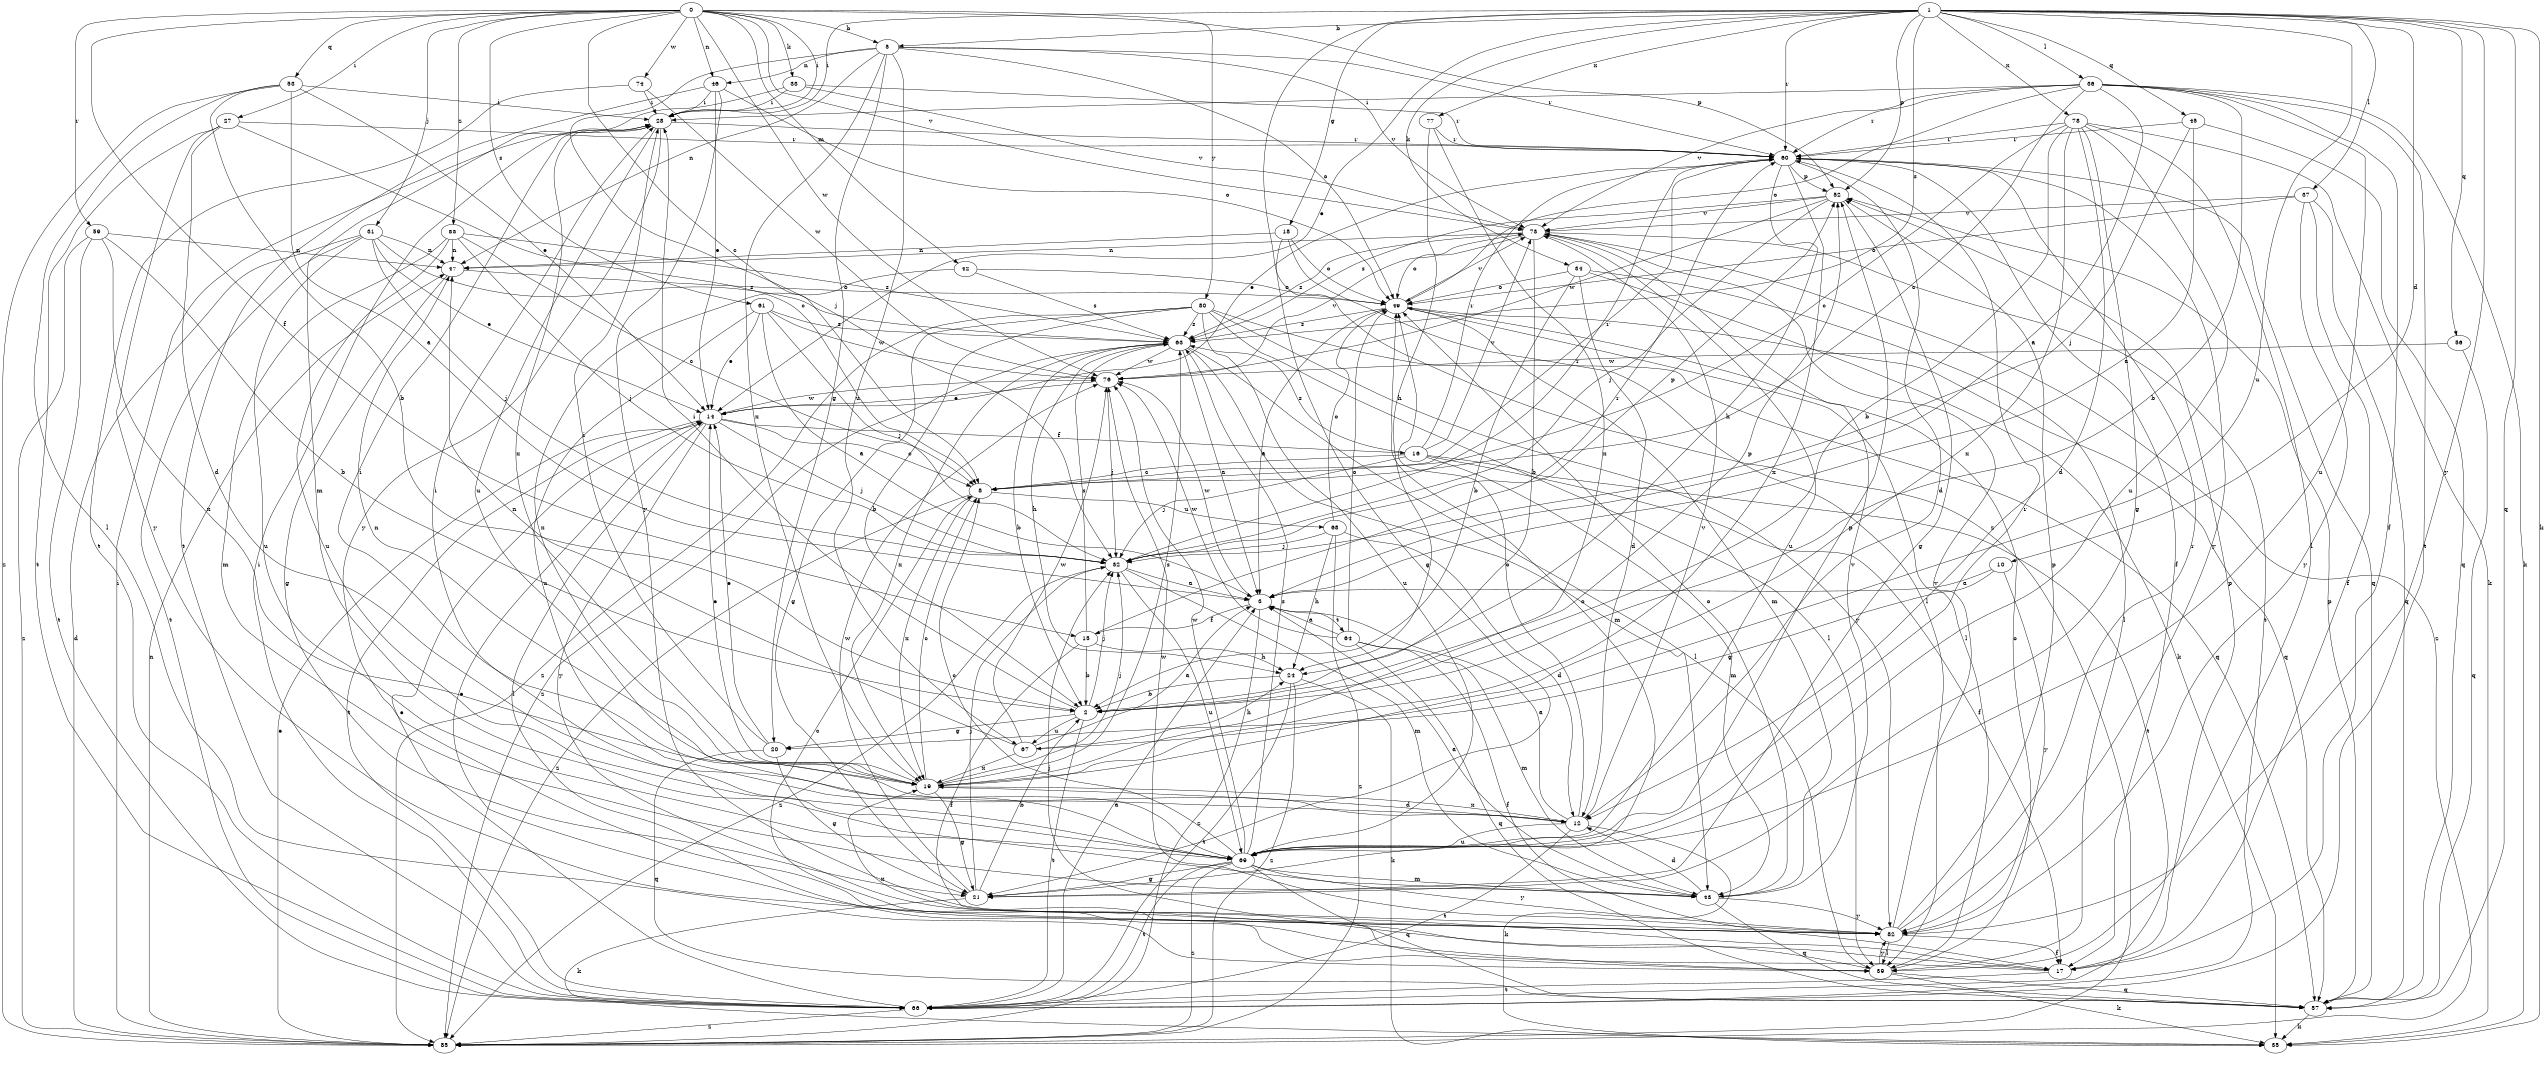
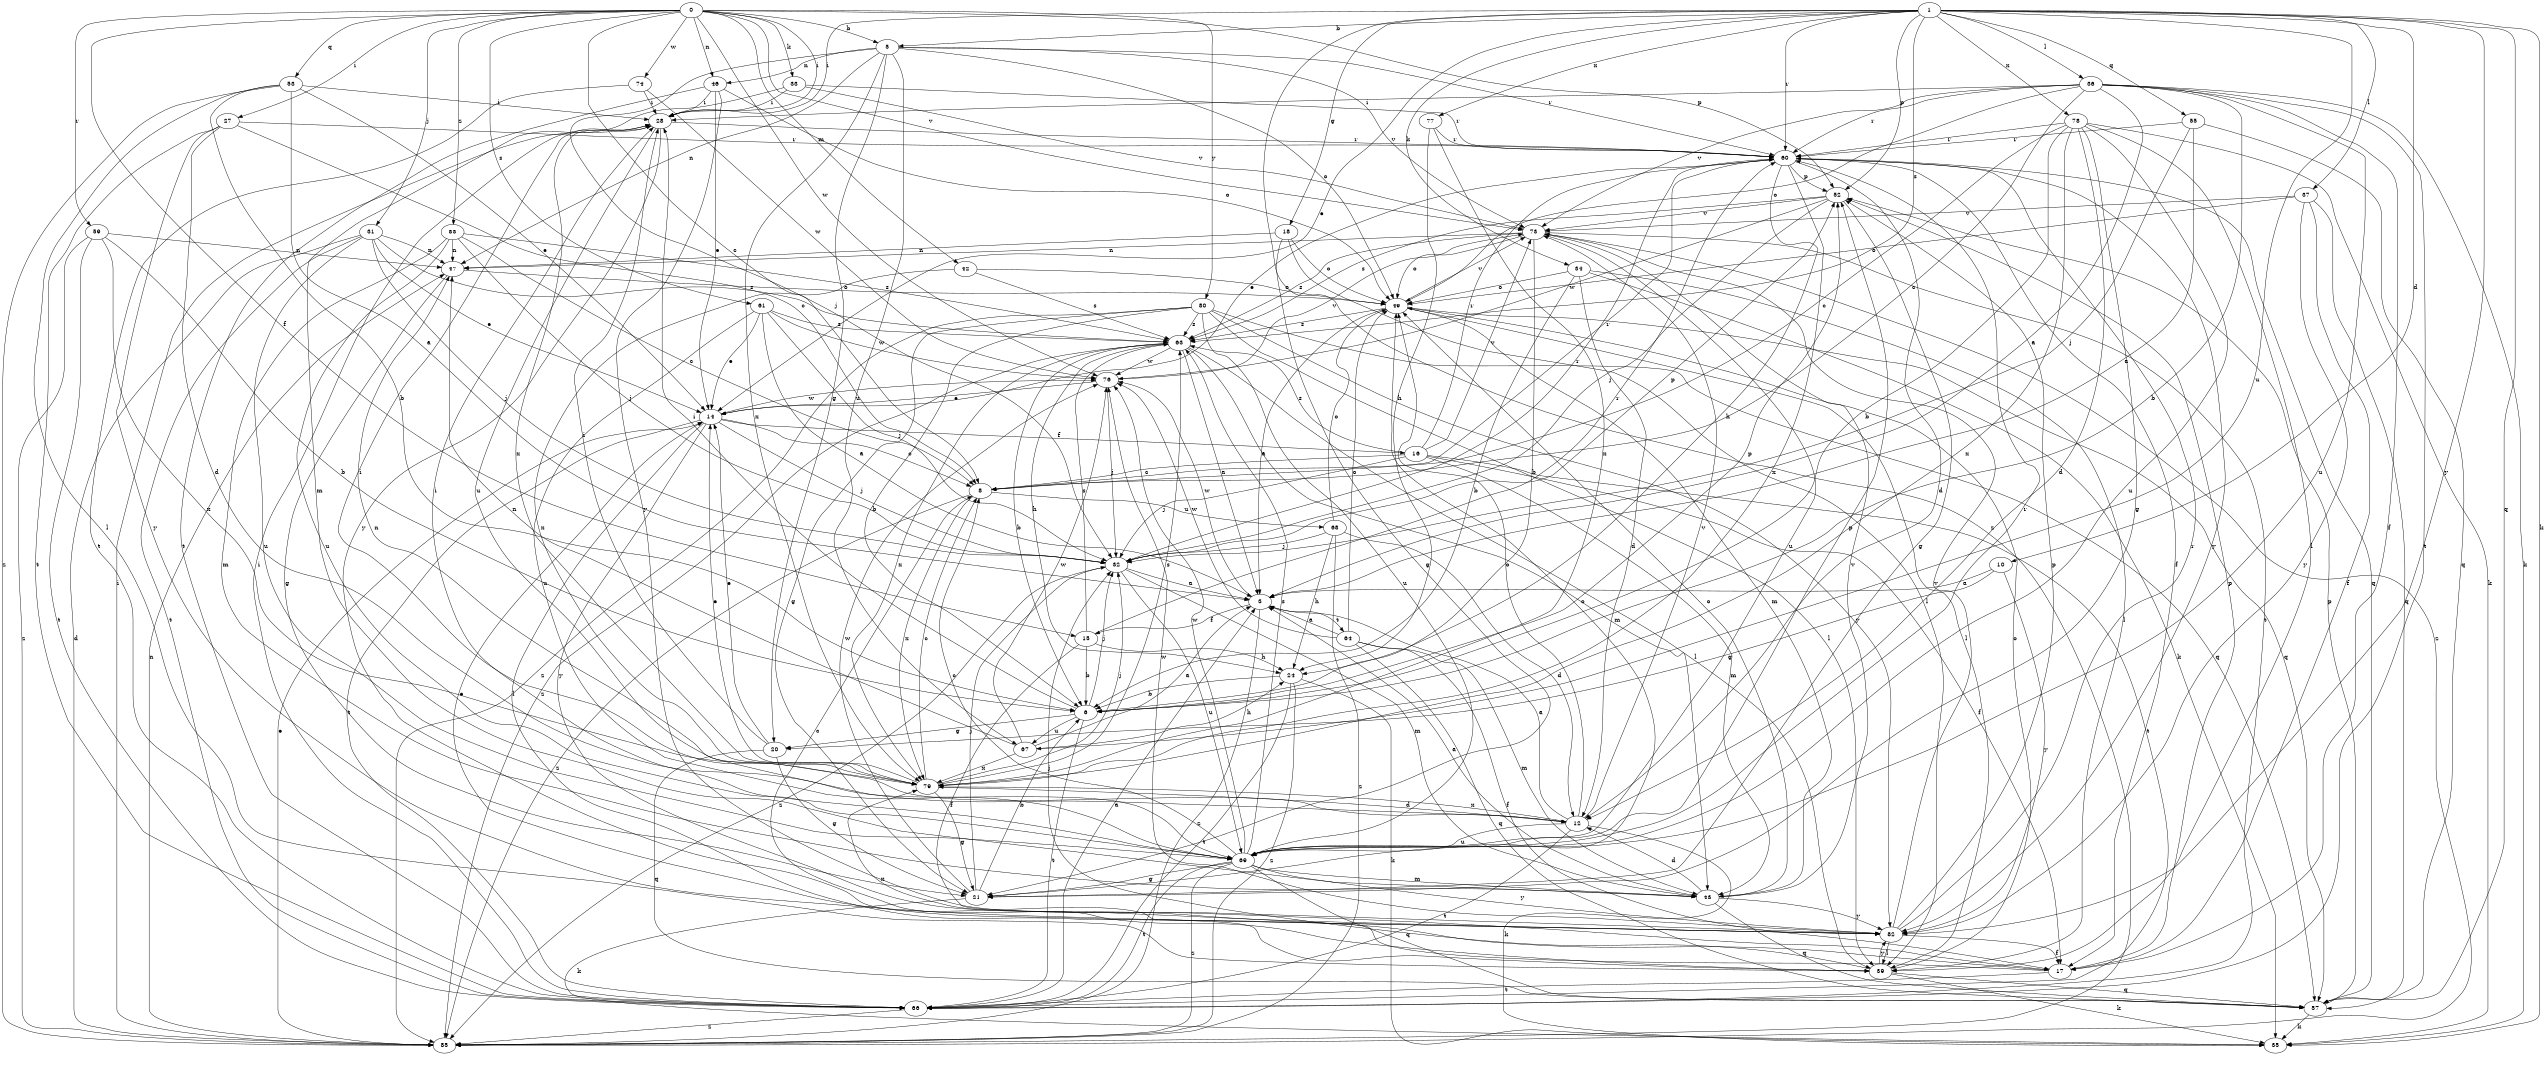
(2193, 121) -> (2193, 121)
(2459, 343) -> none
(1086, 713) -> (1086, 713)
(927, 787) -> (927, 787)
(460, 798) -> none
